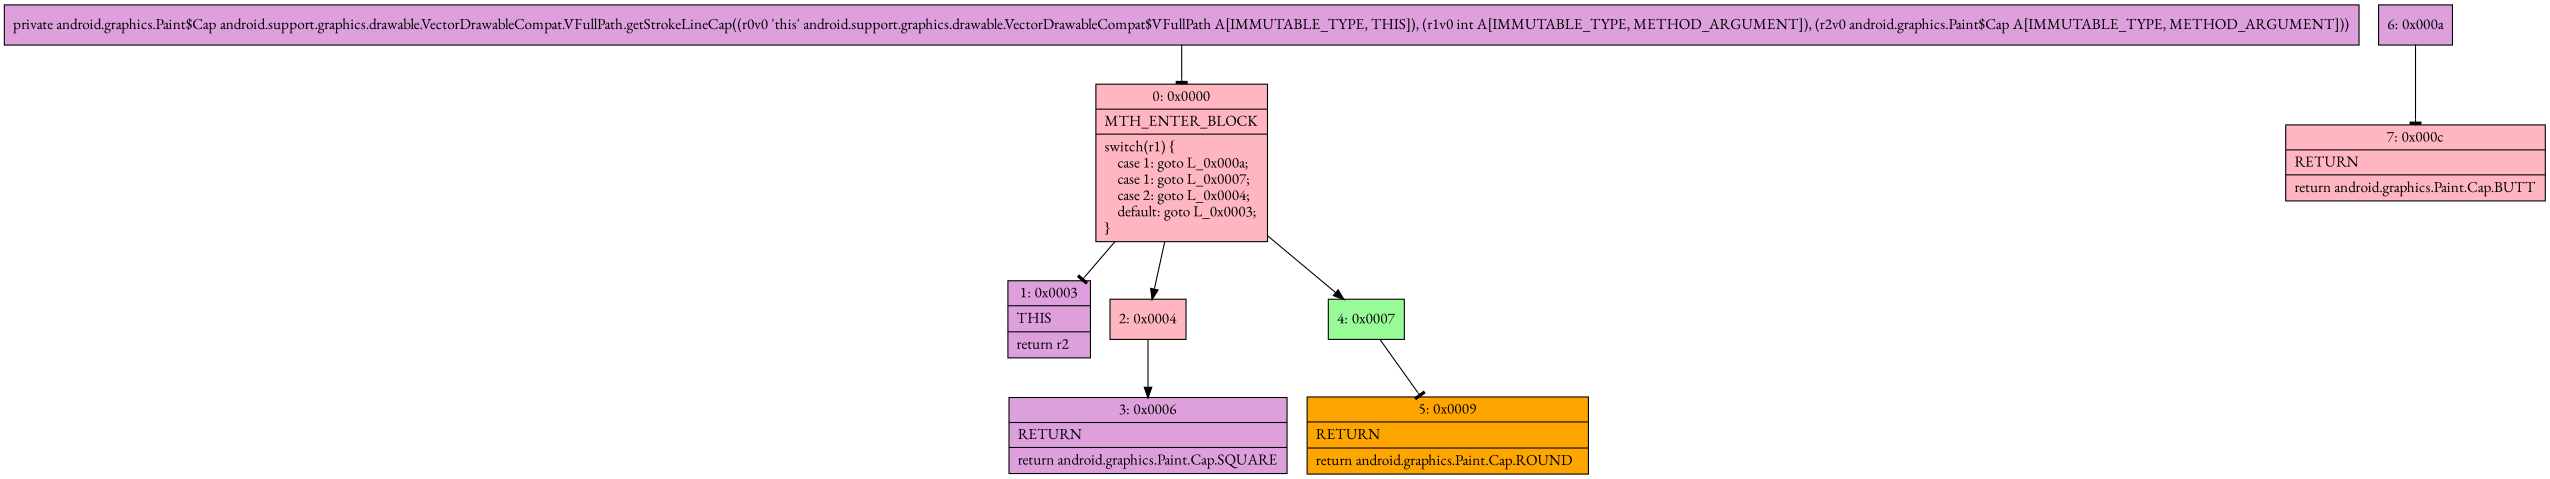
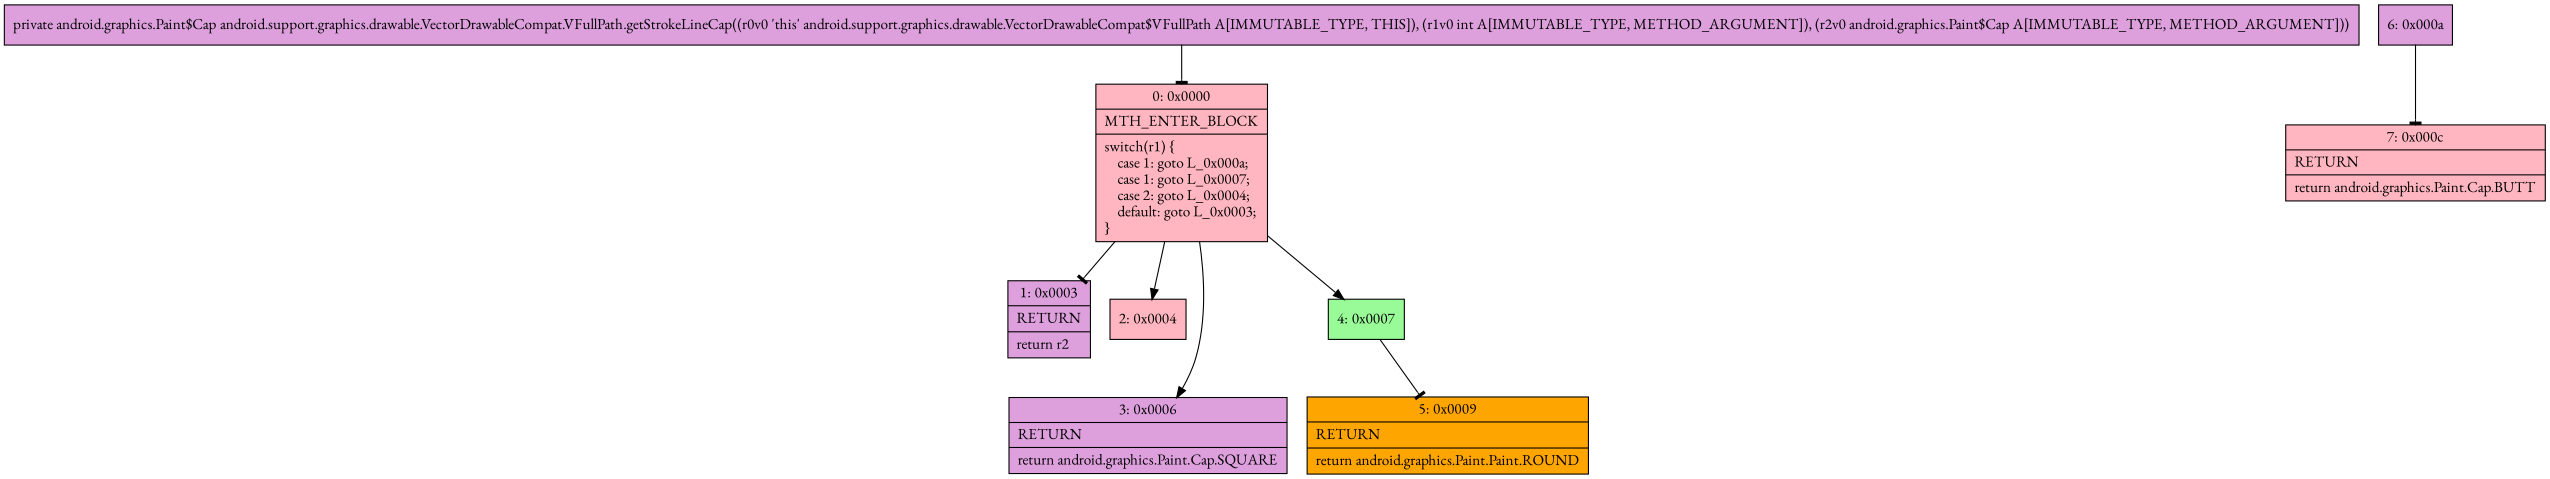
(1035, 318) -> (1049, 318)
(1148, 363) -> (1203, 317)
(1445, 461) -> (1448, 461)
